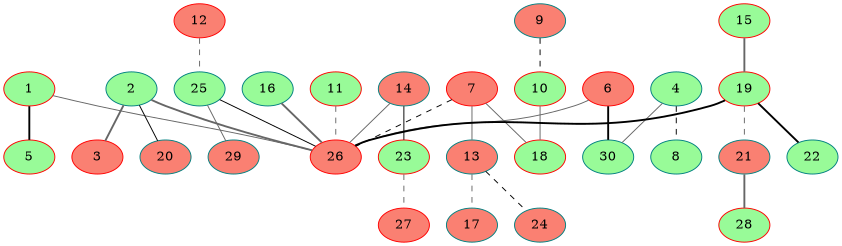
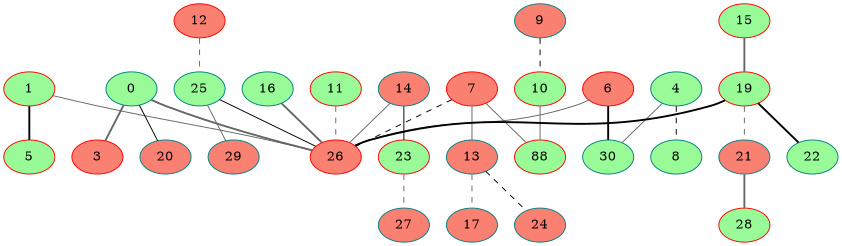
(131, 89) -> (131, 89)
(540, 157) -> (540, 157)
(404, 225) -> (404, 225)
